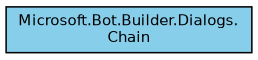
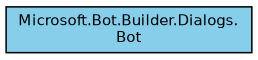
(129, 30) -> (129, 30)
